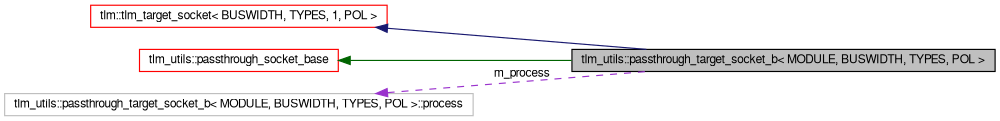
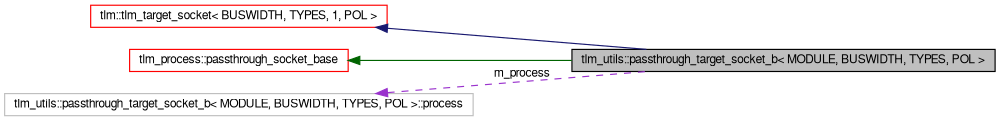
(239, 60) -> (239, 60)
